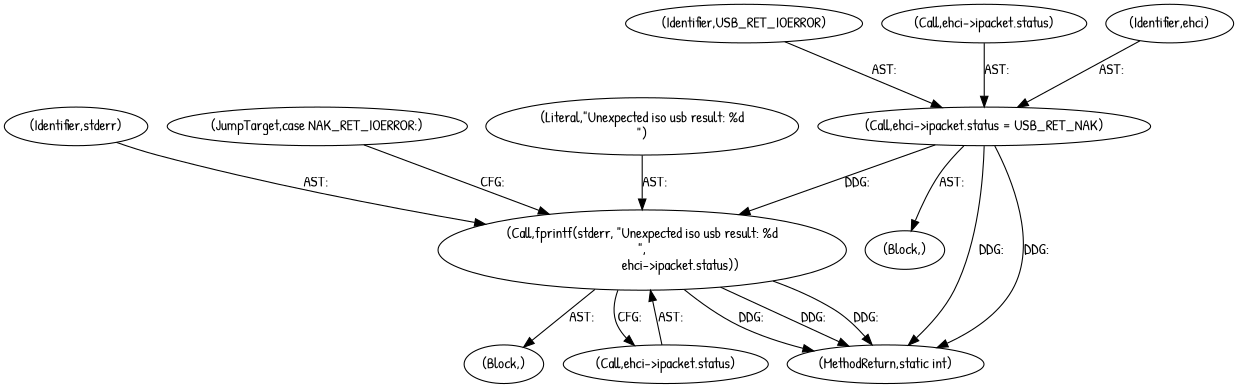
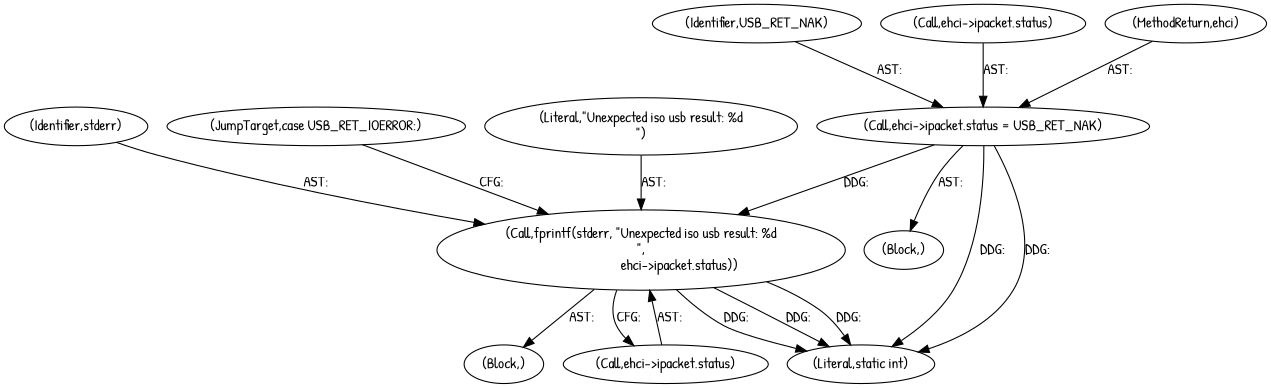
(744, 24) -> (757, 24)
(1170, 24) -> (1186, 24)
(317, 126) -> (316, 126)
(886, 364) -> (861, 364)
